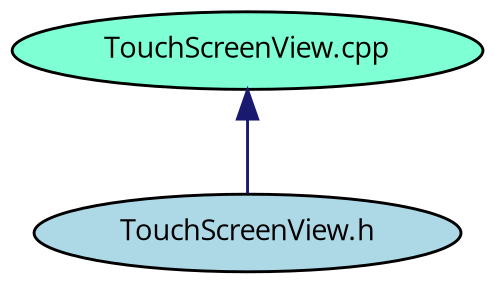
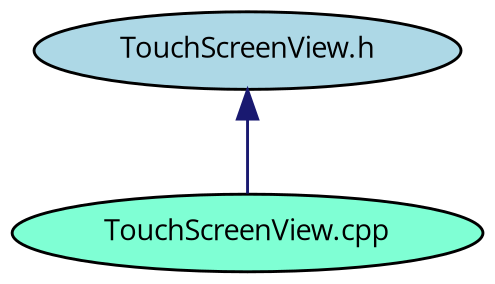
(248, 157) -> (248, 157)
